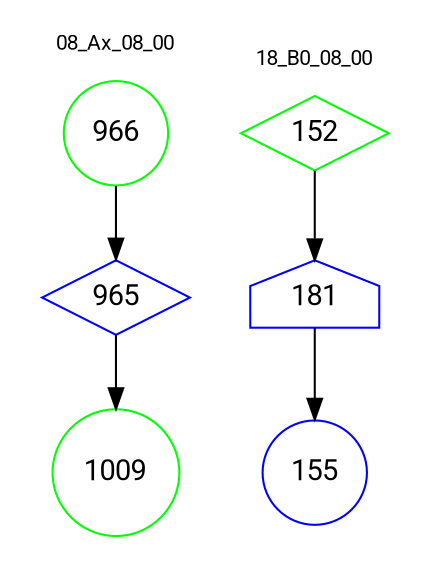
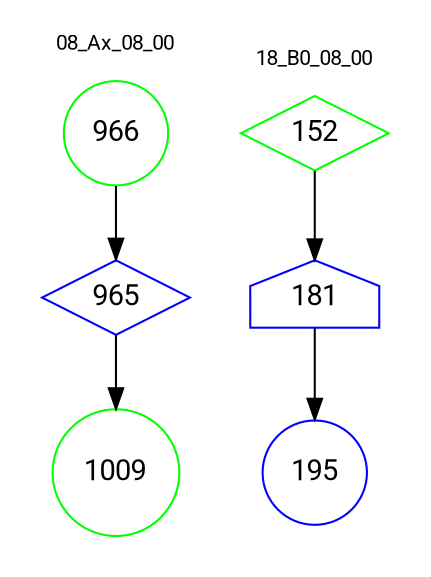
(315, 473) -> (315, 473)
